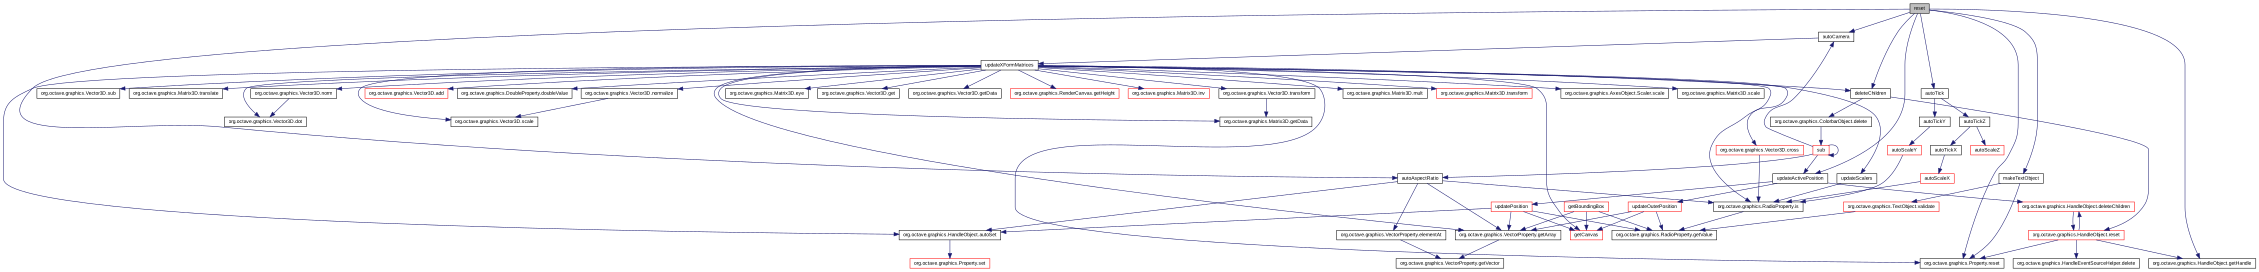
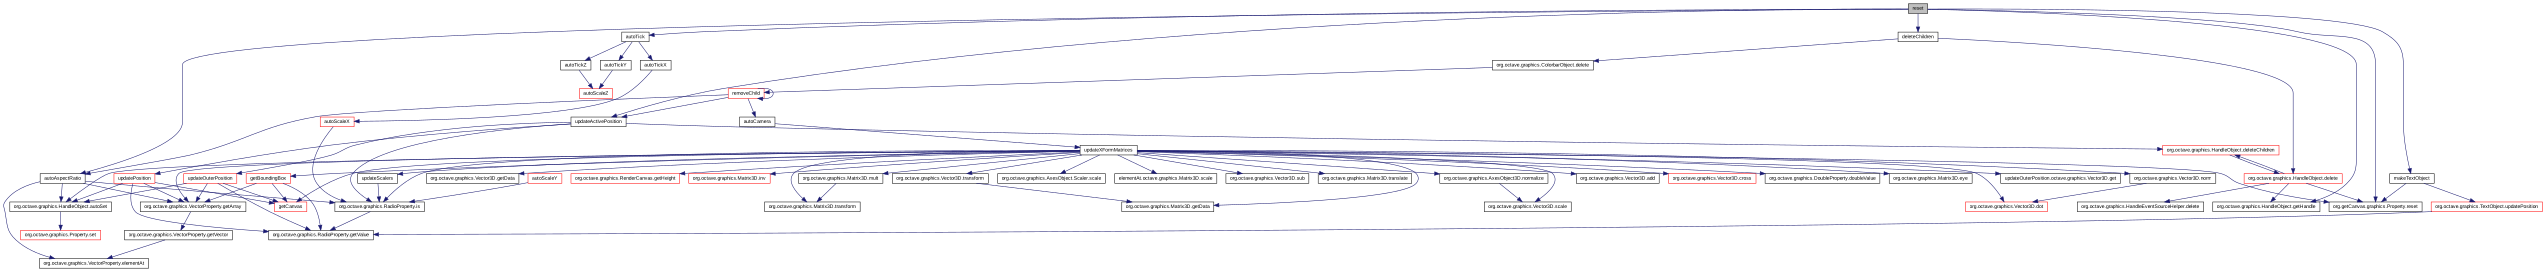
(1882, 21) -> none
(1442, 72) -> (688, 160)
(406, 94) -> (1618, 178)
(629, 94) -> (1494, 178)
(858, 94) -> (2061, 178)
(1484, 94) -> (812, 207)
(1721, 94) -> (1166, 178)
(265, 122) -> (2006, 207)
(1922, 134) -> (607, 77)
(1962, 134) -> (644, 49)
(1821, 150) -> (746, 94)
(1759, 176) -> (442, 139)
none -> (828, 191)
none -> (140, 192)
(1891, 207) -> (2487, 207)
(2076, 235) -> (2293, 178)
(1418, 248) -> (139, 248)
(1962, 263) -> (2376, 207)
